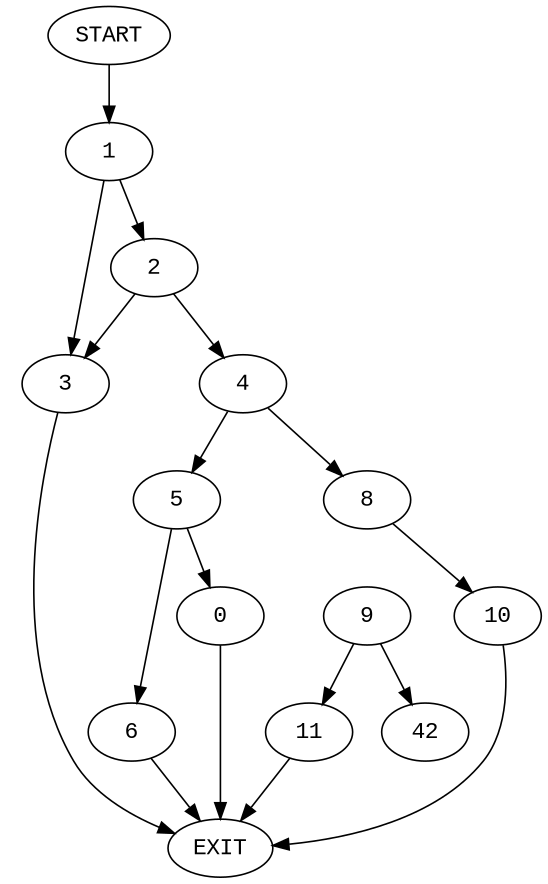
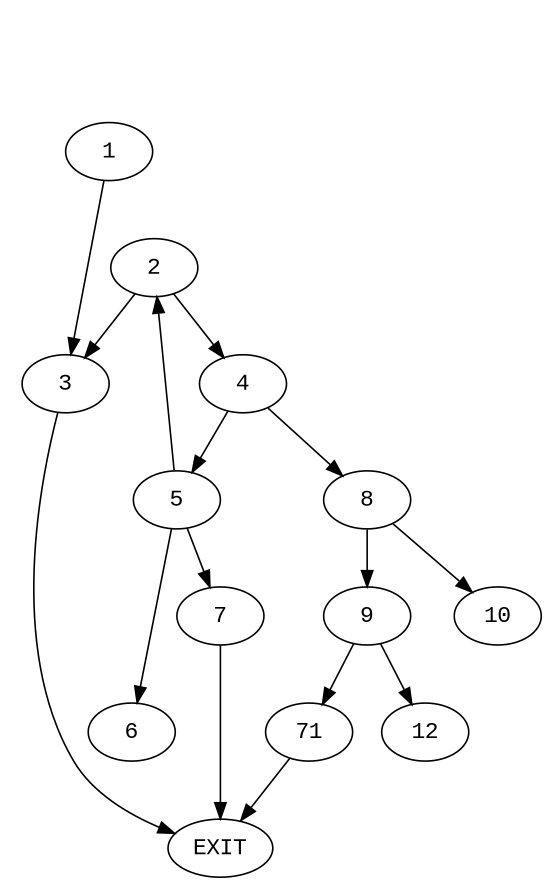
(109, 35) -> none
(129, 202) -> (166, 392)
none -> (367, 550)
(220, 616) -> (220, 616)
(309, 732) -> (309, 732)
(425, 732) -> (425, 732)
(170, 783) -> none
(448, 793) -> none
